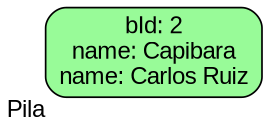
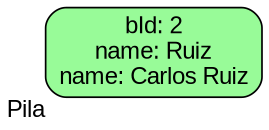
(154, 52) -> (154, 52)
